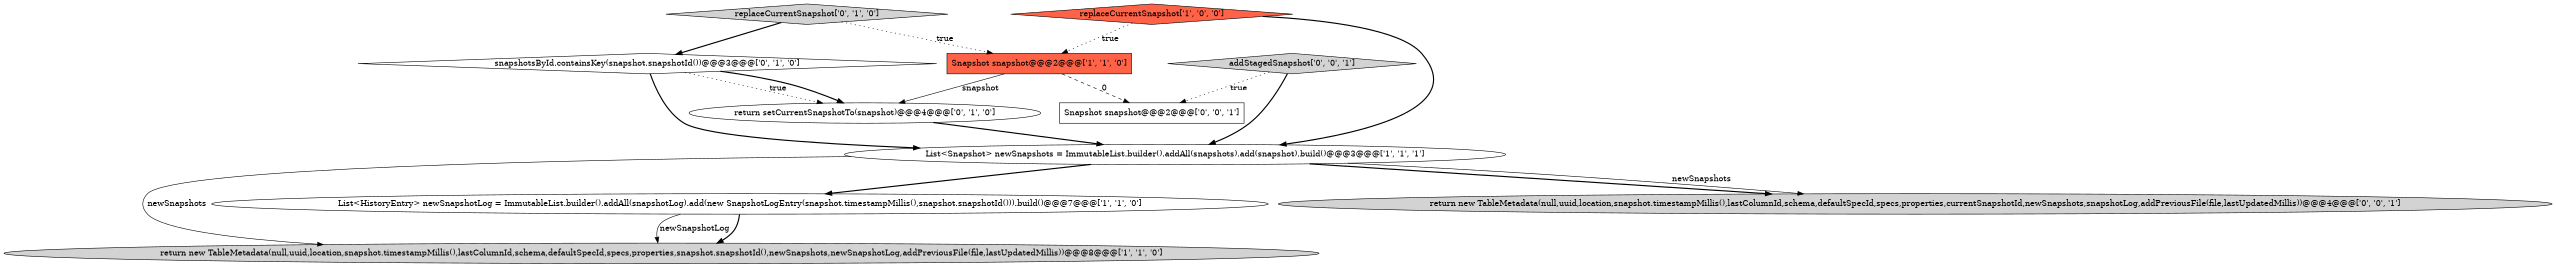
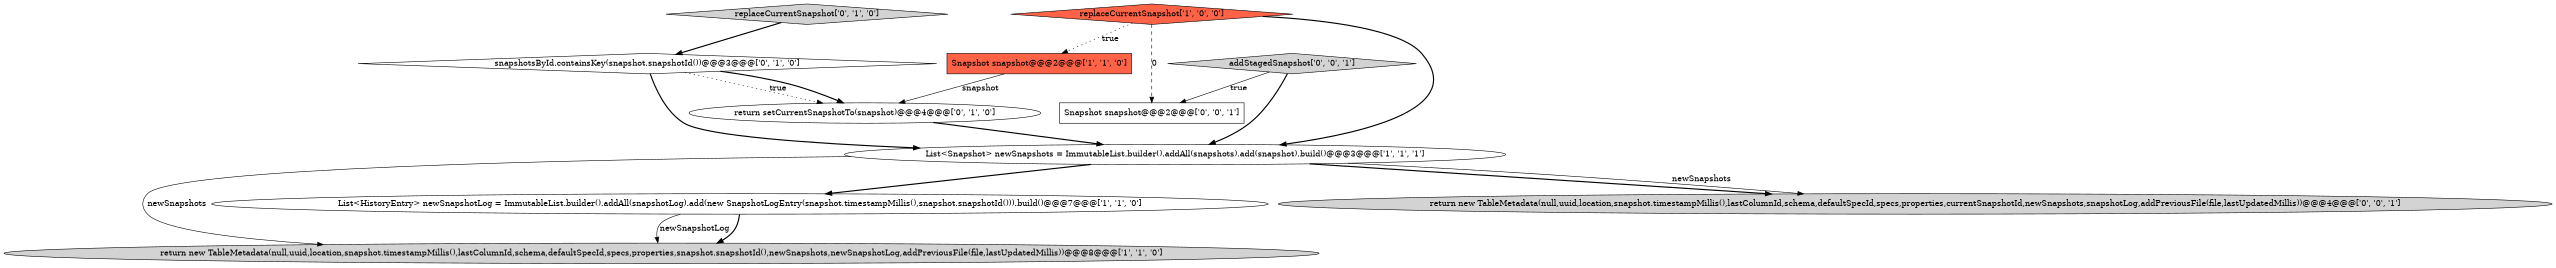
(914, 37) -> none
(1227, 86) -> (1227, 86)
(1093, 87) -> (1152, 61)
